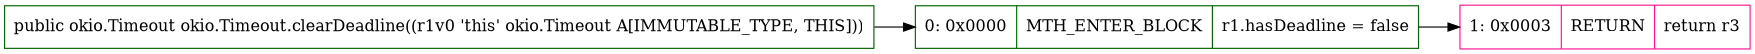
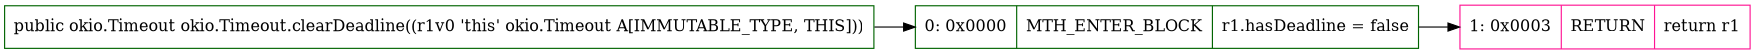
(1702, 26) -> (1702, 26)
